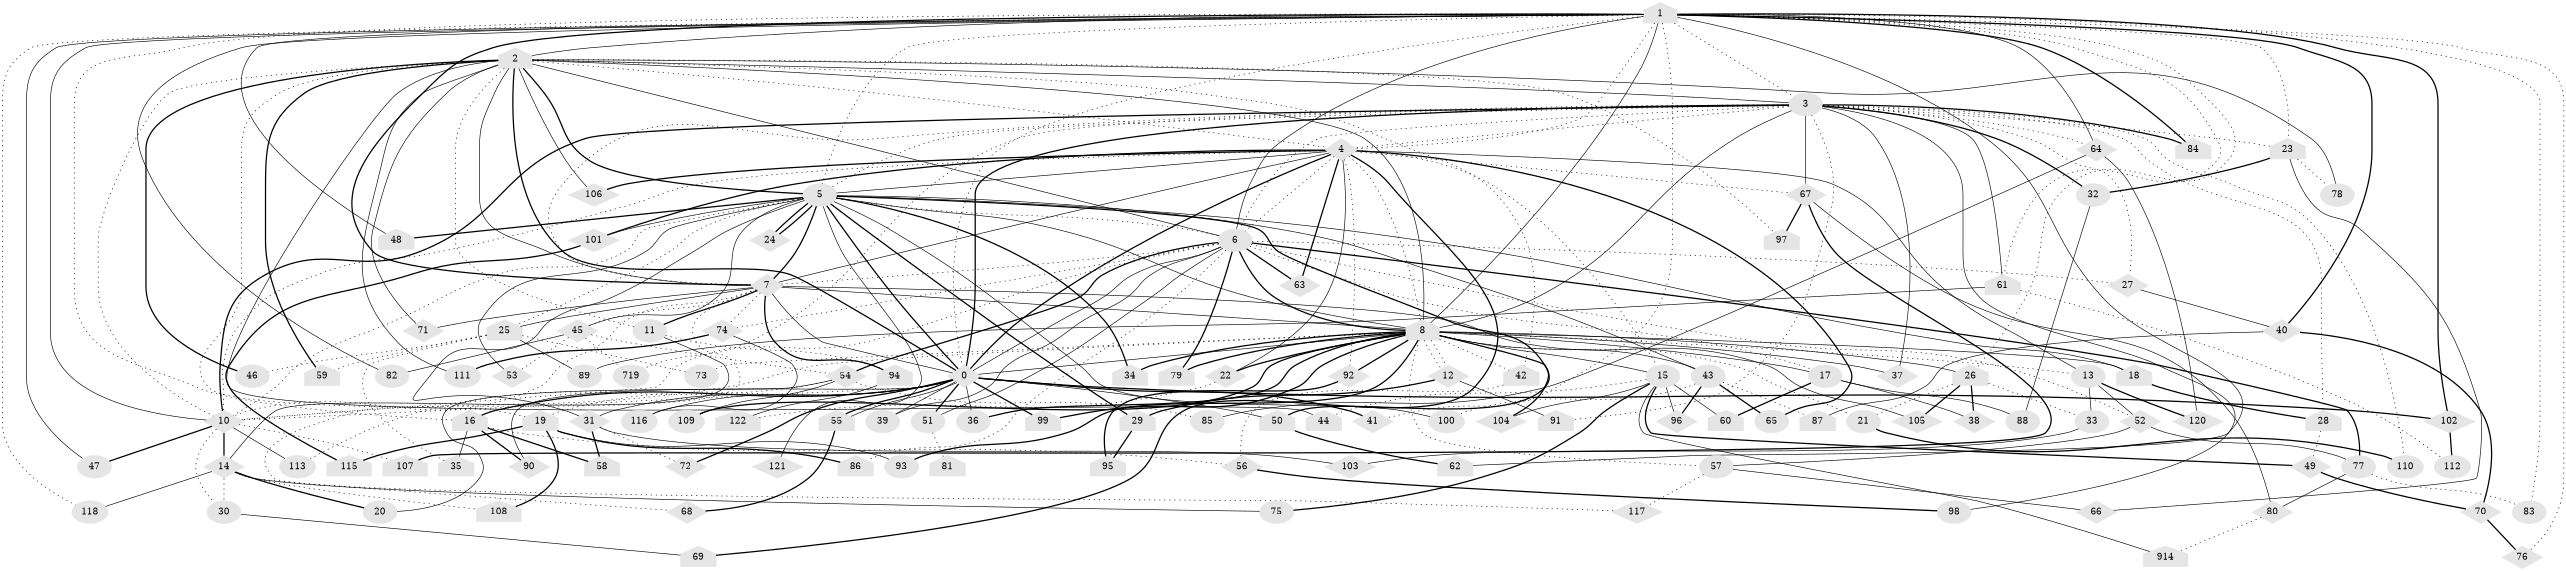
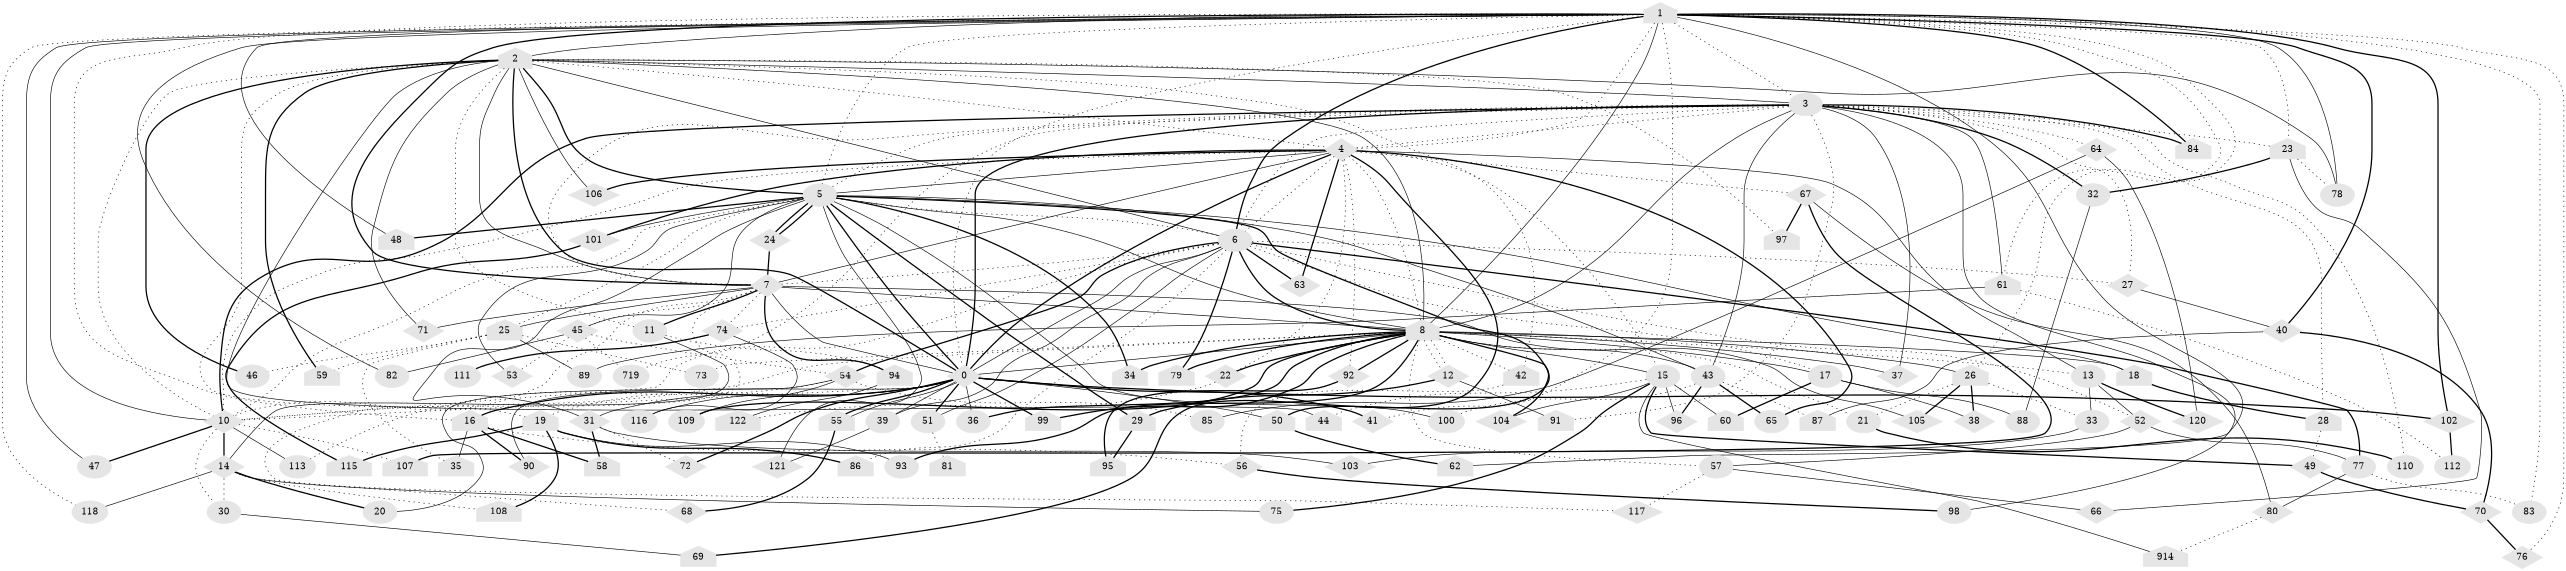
(2012, 45) -> (2056, 21)
(1396, 80) -> (1396, 80)
(1806, 150) -> (1744, 233)
(372, 204) -> none
(800, 245) -> (769, 263)
(1330, 287) -> (1330, 287)
none -> (838, 442)
